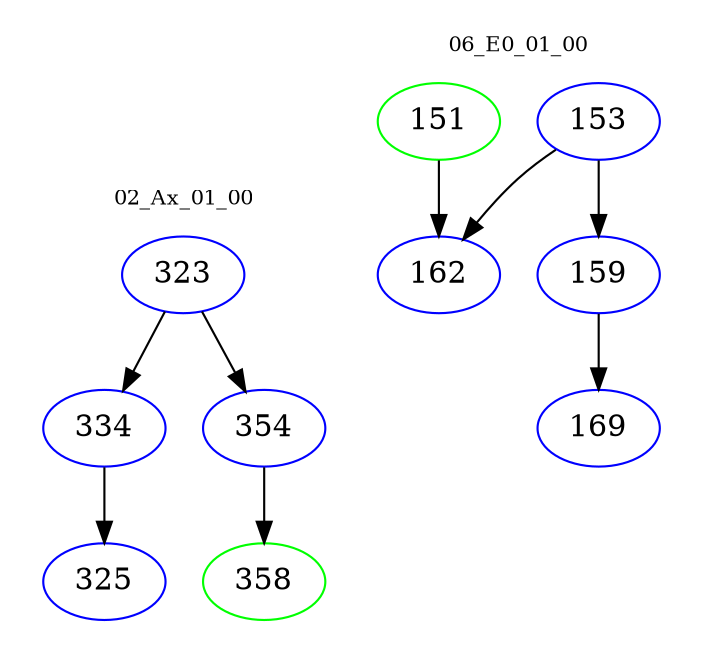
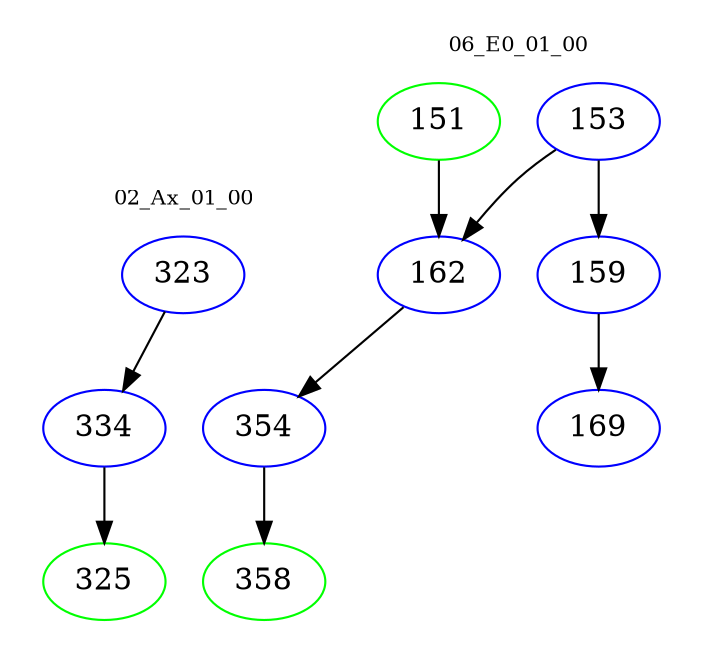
(219, 342) -> (375, 332)
(104, 582) -> (104, 582)
